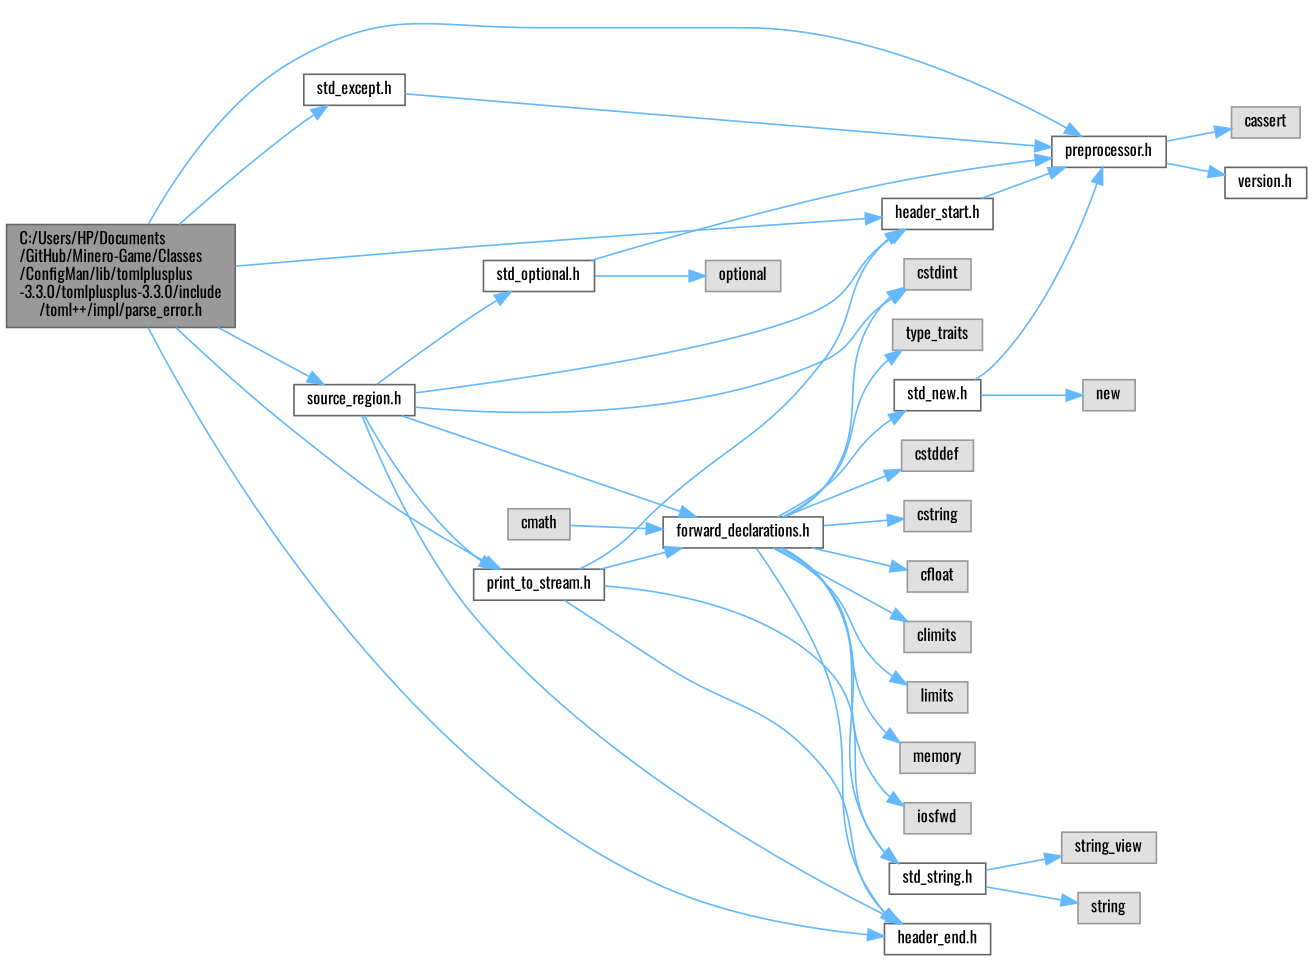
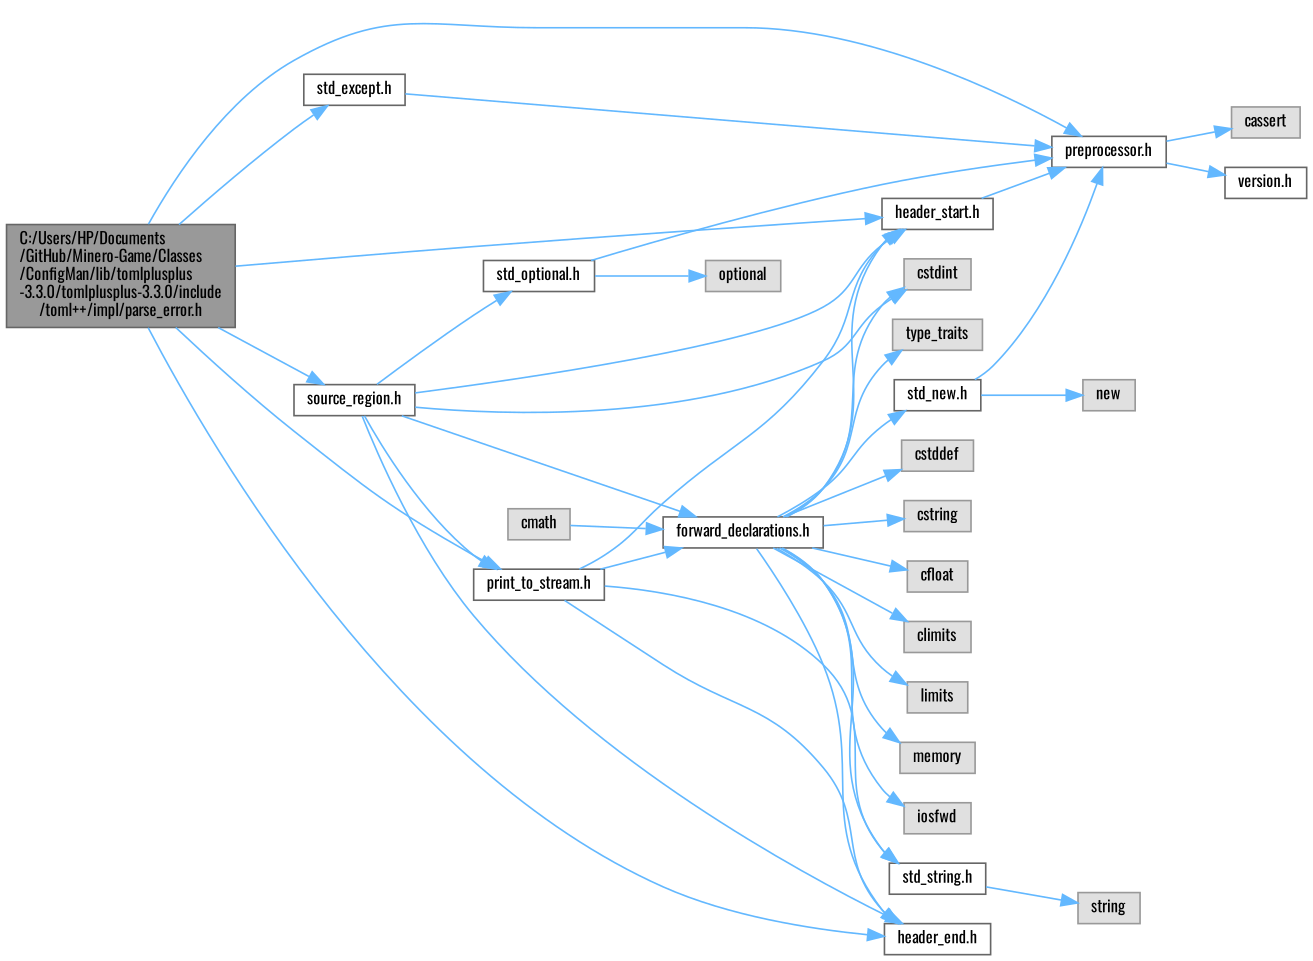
none -> (853, 387)
(1109, 848) -> none
